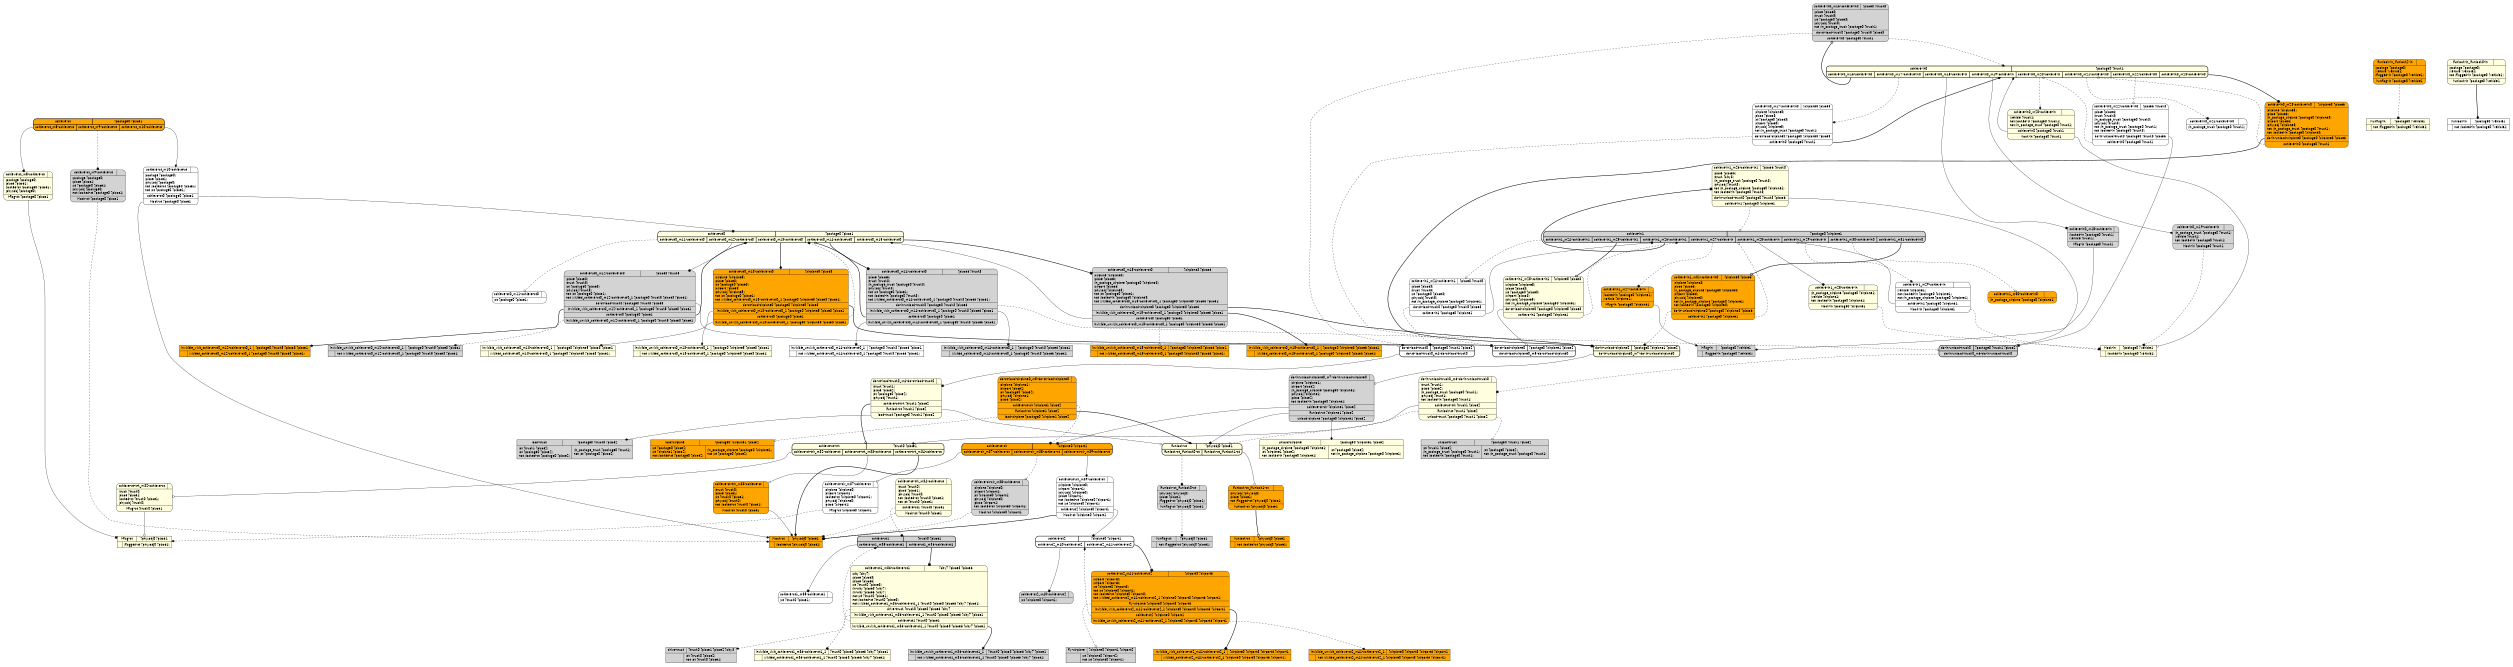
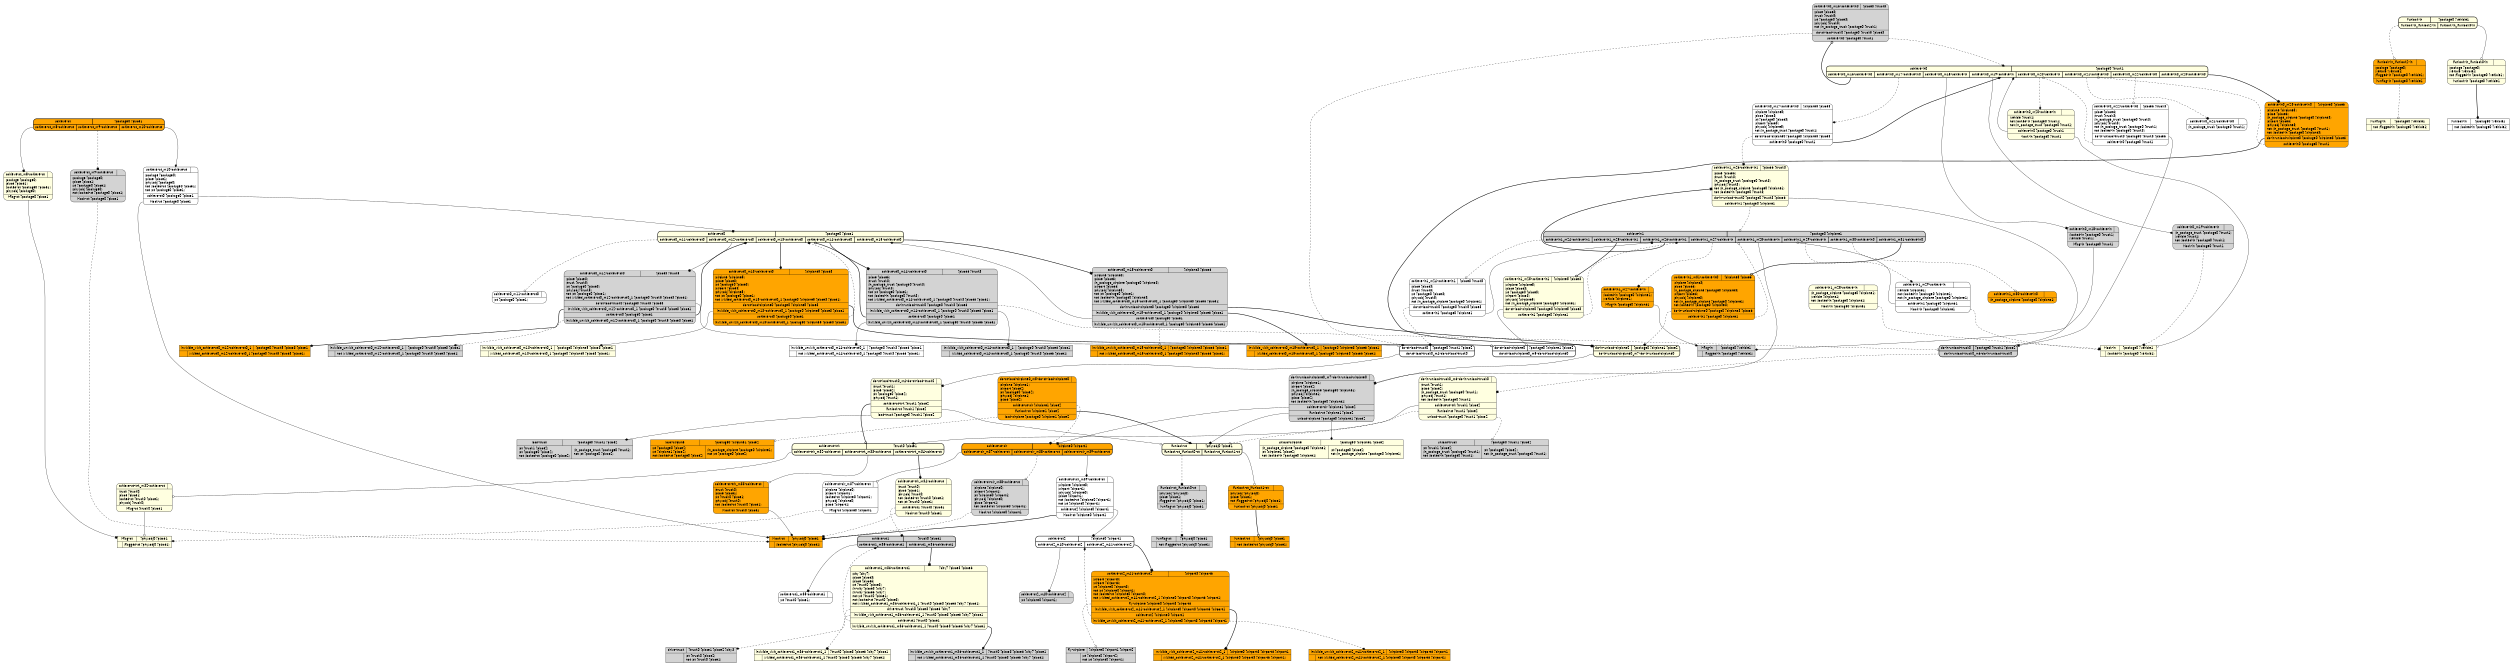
none -> (2438, 23)
(2399, 101) -> (2399, 101)
(1408, 157) -> (1742, 147)
(1724, 177) -> (1725, 177)
(1789, 263) -> (1618, 374)
(702, 351) -> none
(598, 443) -> (598, 443)
(841, 467) -> (919, 466)
